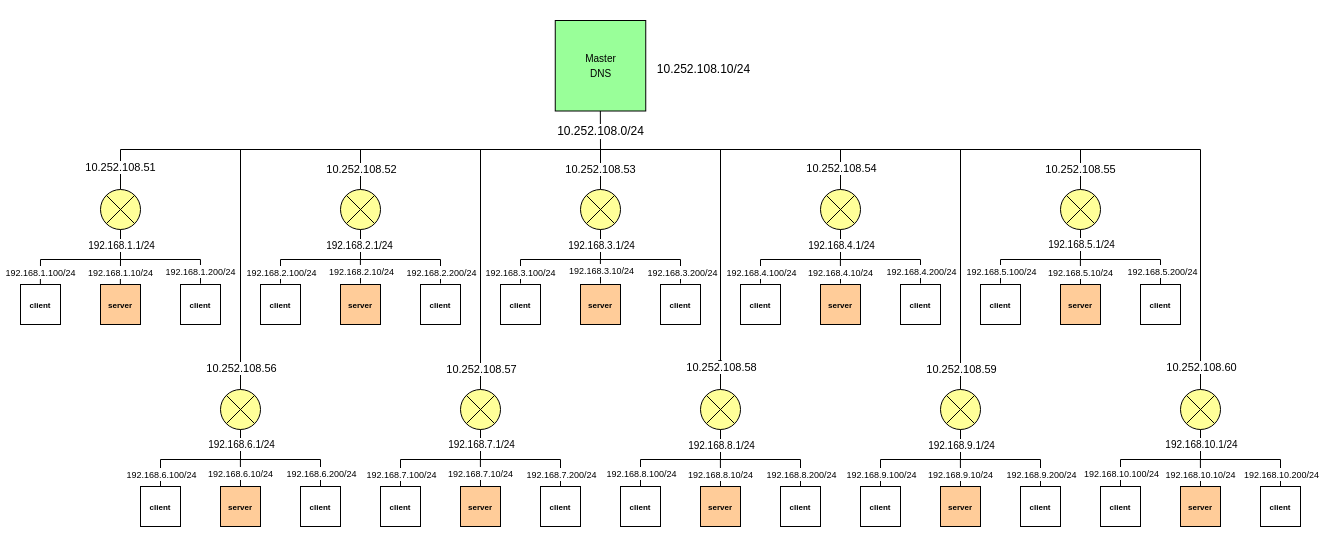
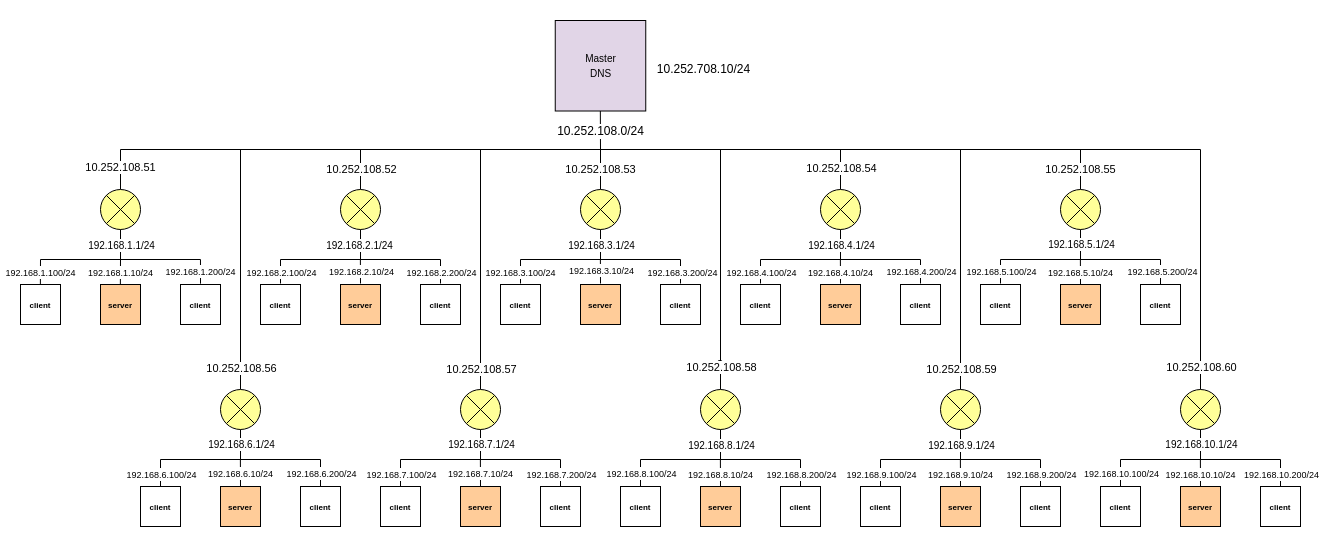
(601, 66) -> (601, 66)
(704, 70) -> (704, 70)
